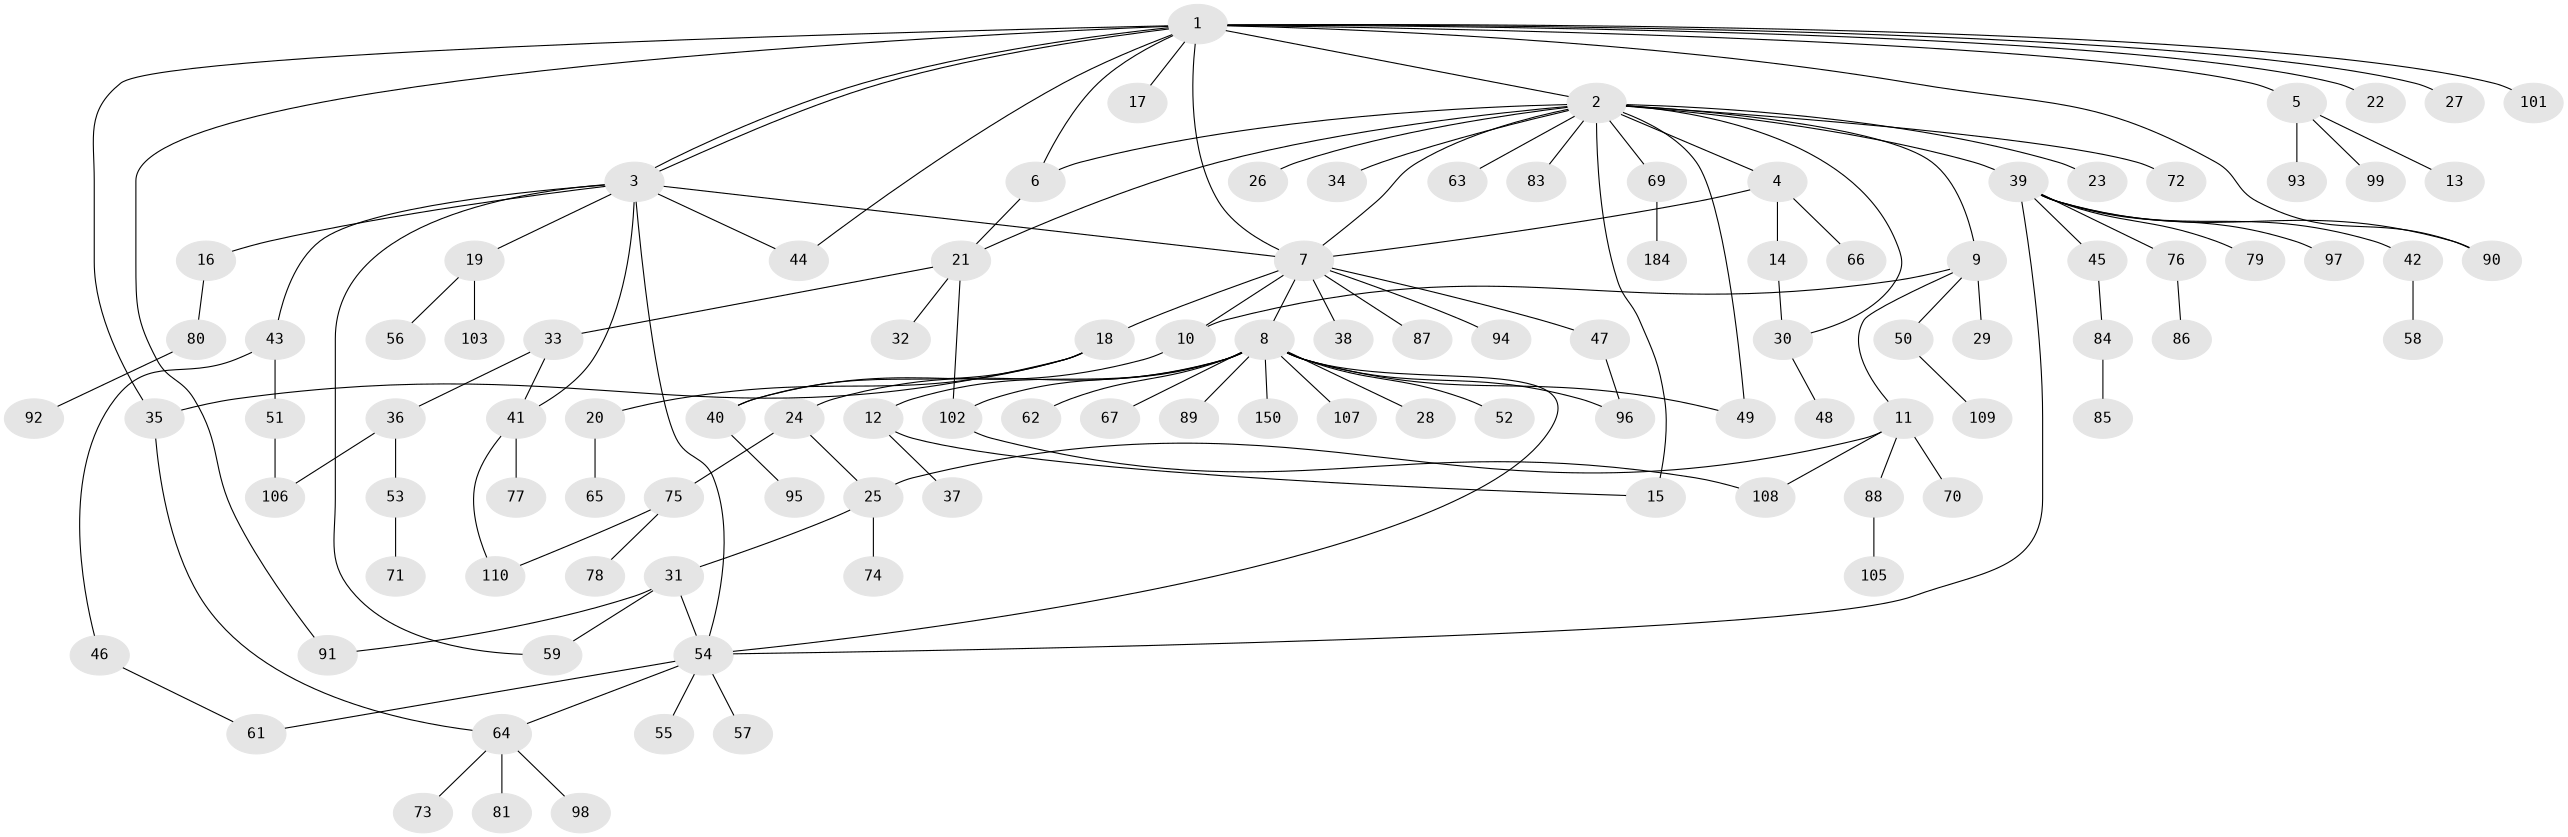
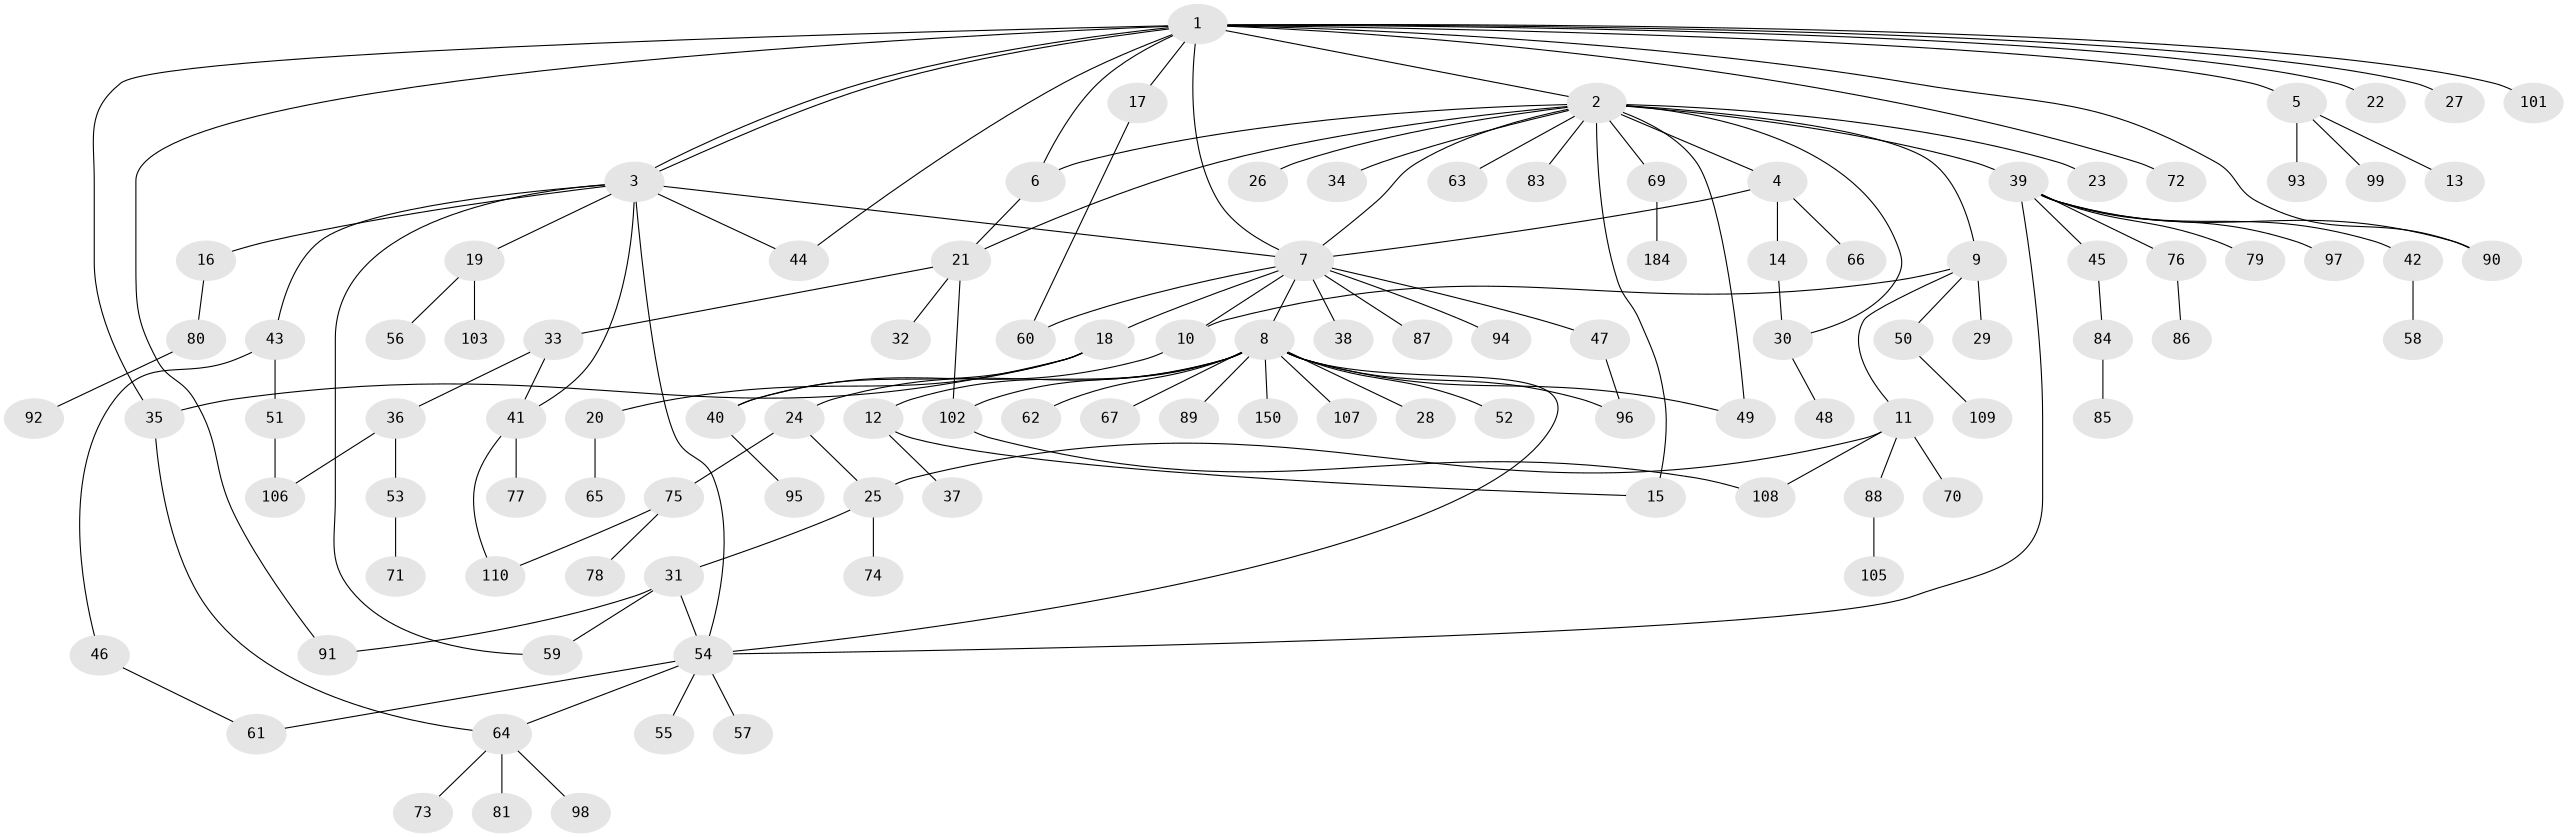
(1984, 137) -> (1695, 69)
none -> (1026, 340)
